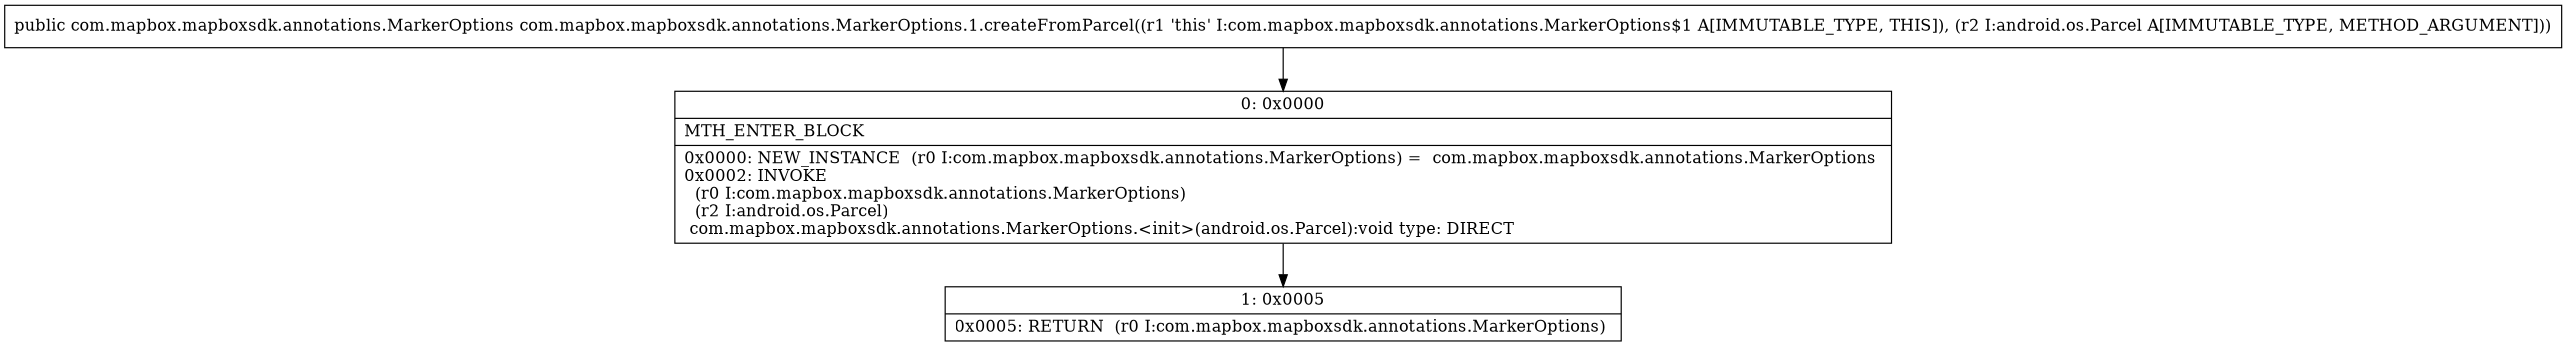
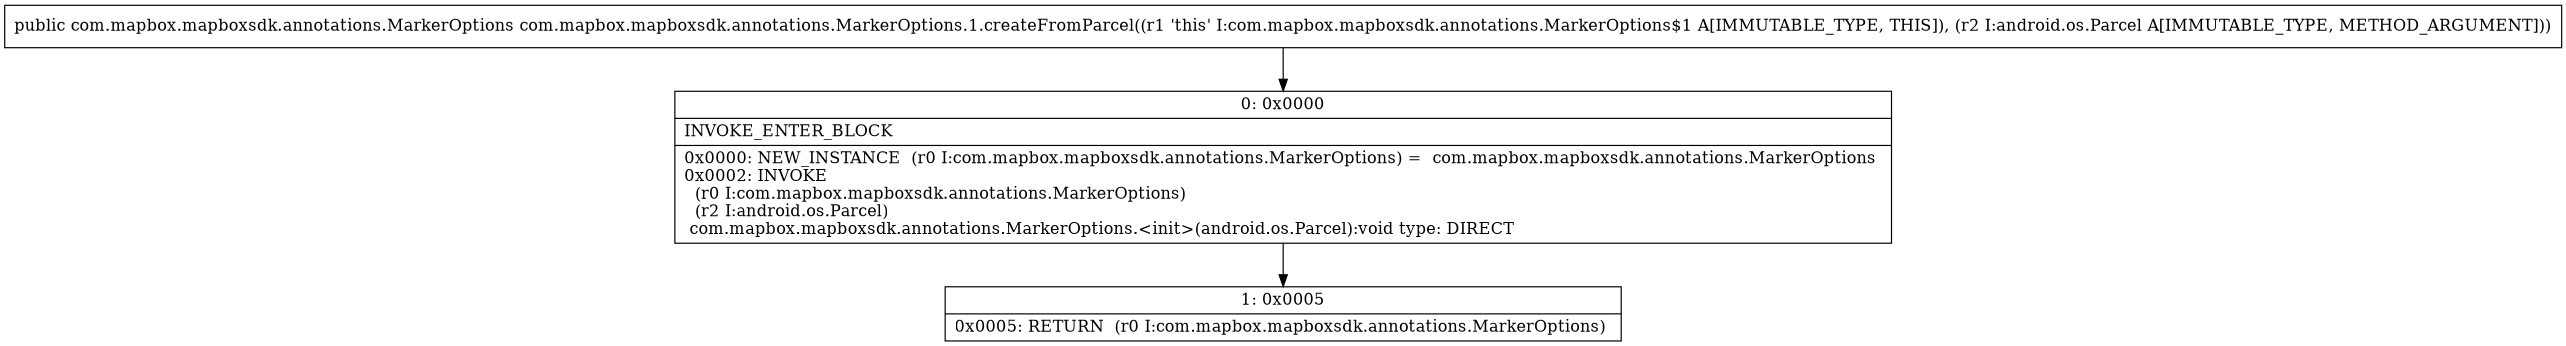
(775, 131) -> (789, 131)
